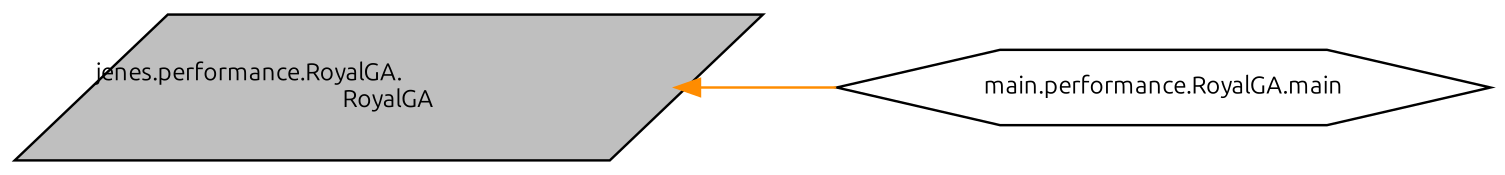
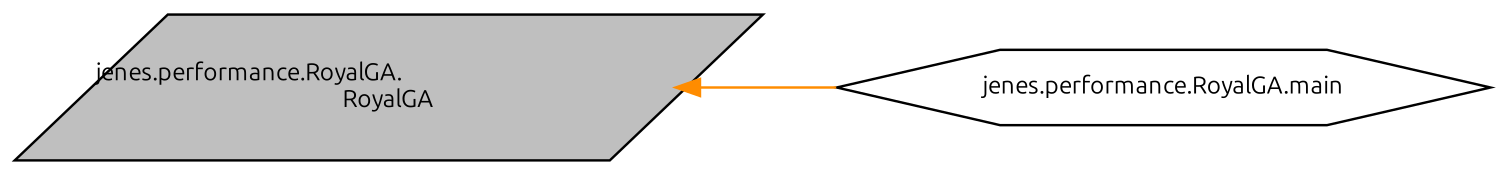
(1164, 88) -> (1164, 88)
